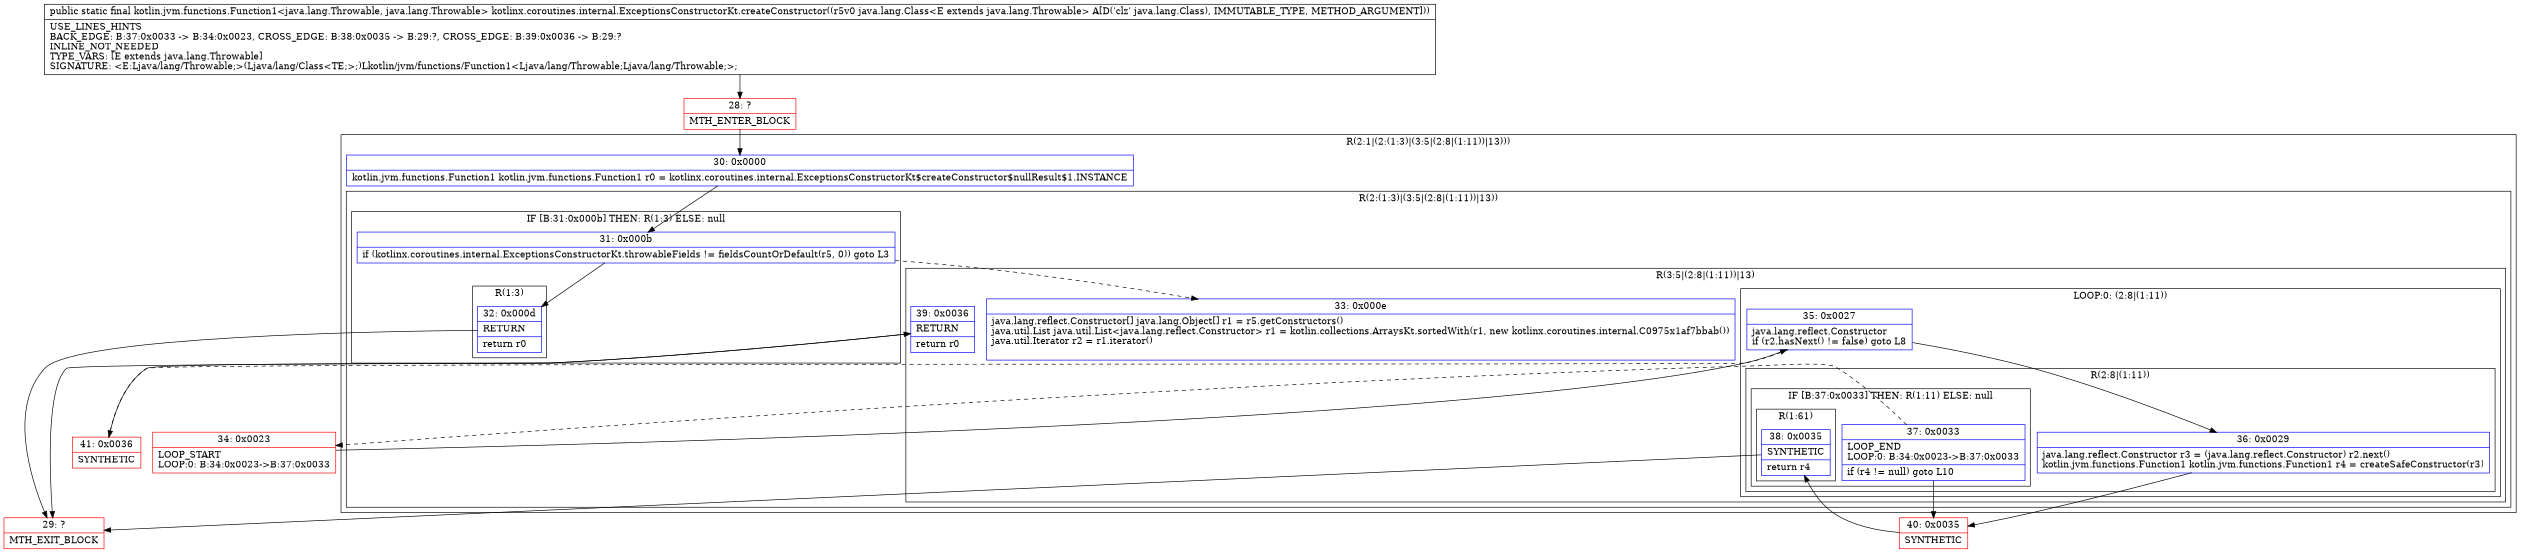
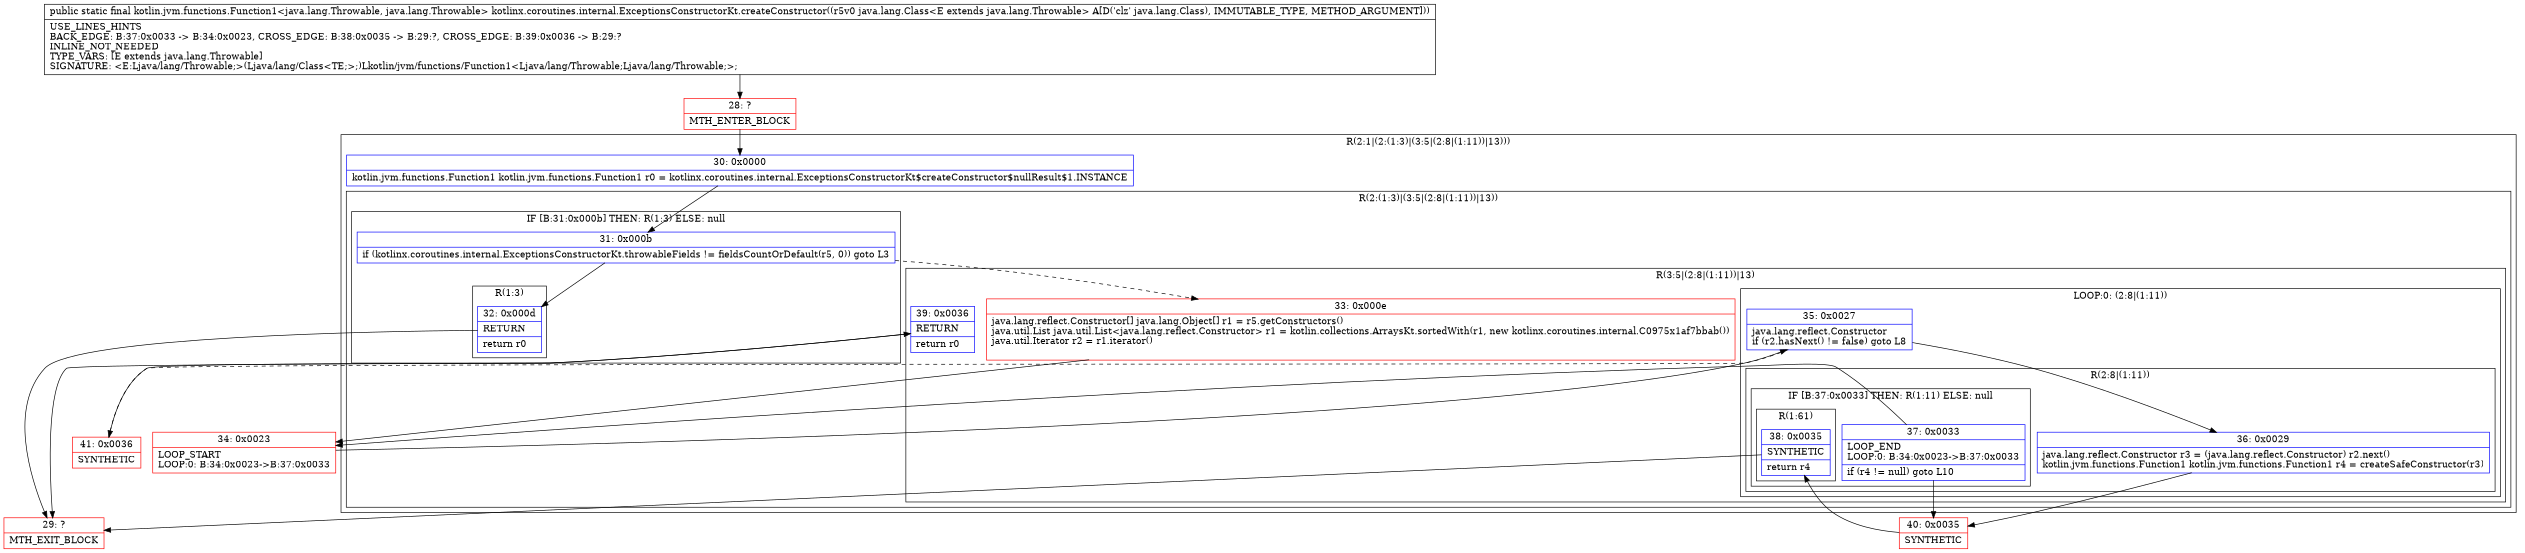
(1361, 329) -> (1361, 329)
(1135, 393) -> (1135, 393)
none -> (716, 401)
